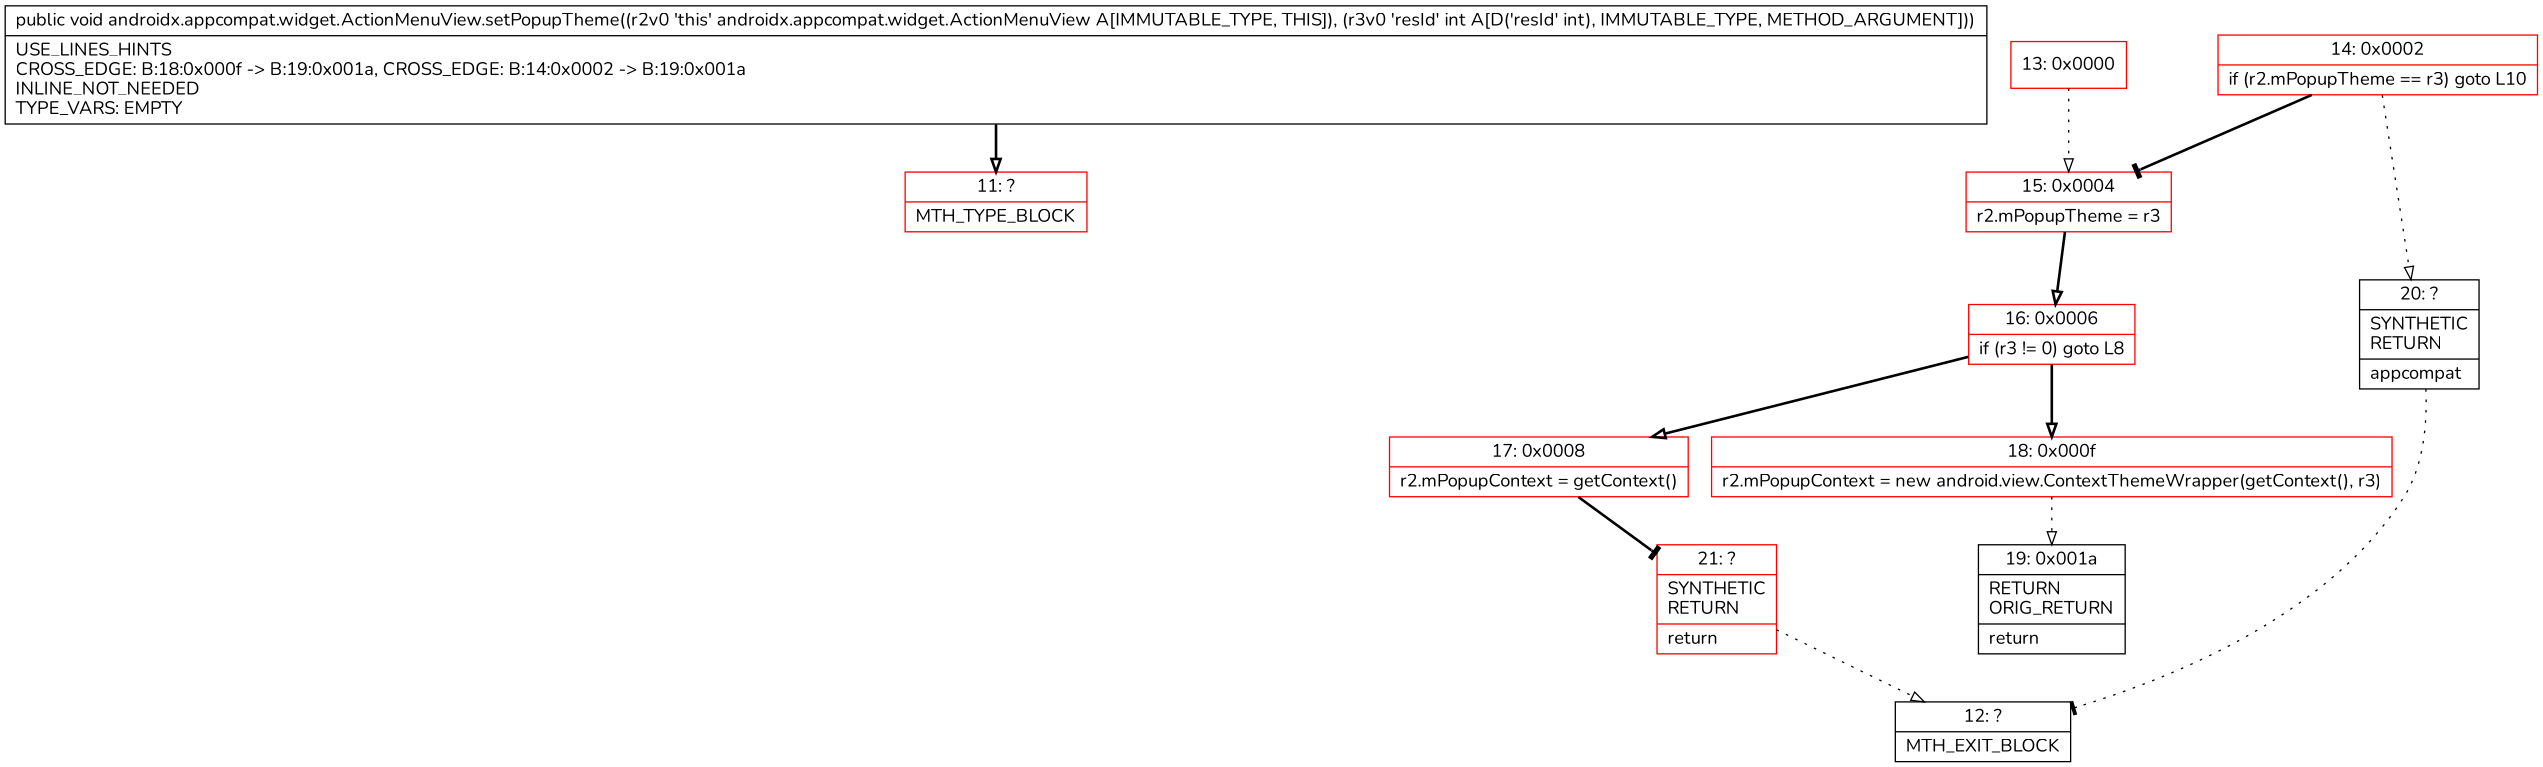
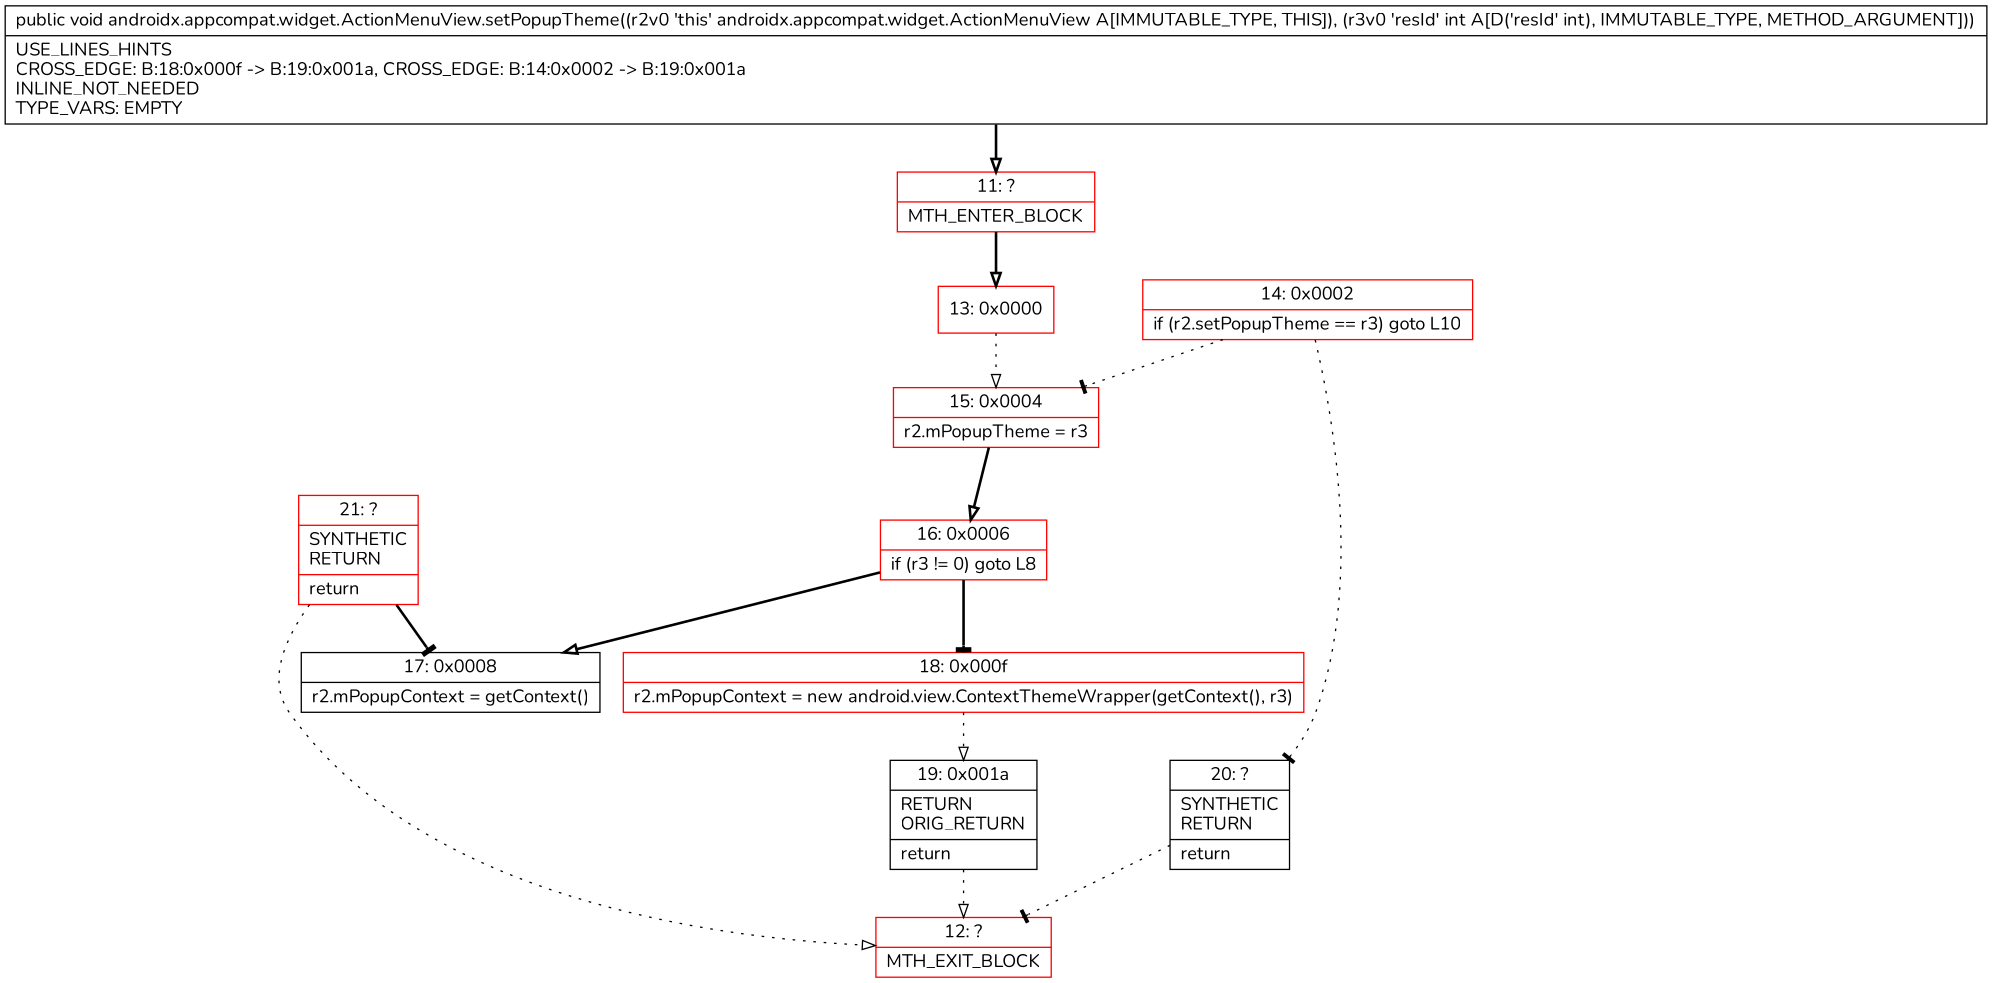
(2378, 79) -> (1308, 324)
(2226, 132) -> (1155, 363)
(2396, 181) -> (1341, 551)
(996, 216) -> (996, 216)
none -> (996, 252)
(2416, 373) -> (1206, 854)
(2052, 394) -> (964, 613)
(1539, 467) -> (451, 682)
(1615, 524) -> (411, 626)
(1983, 732) -> (964, 947)
none -> (964, 887)
